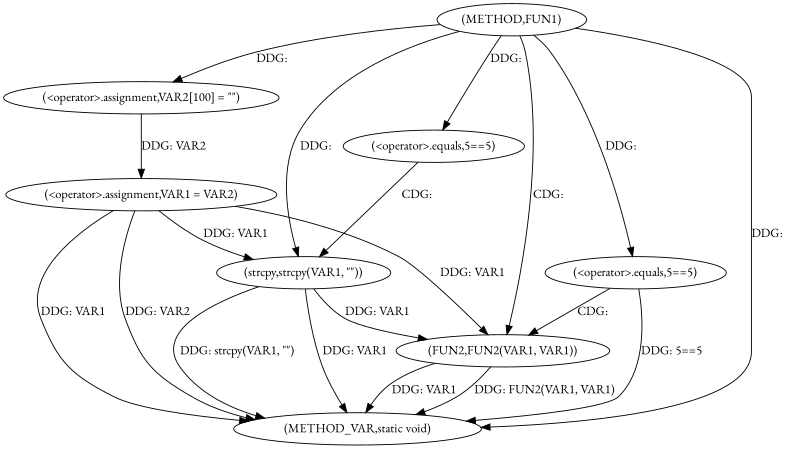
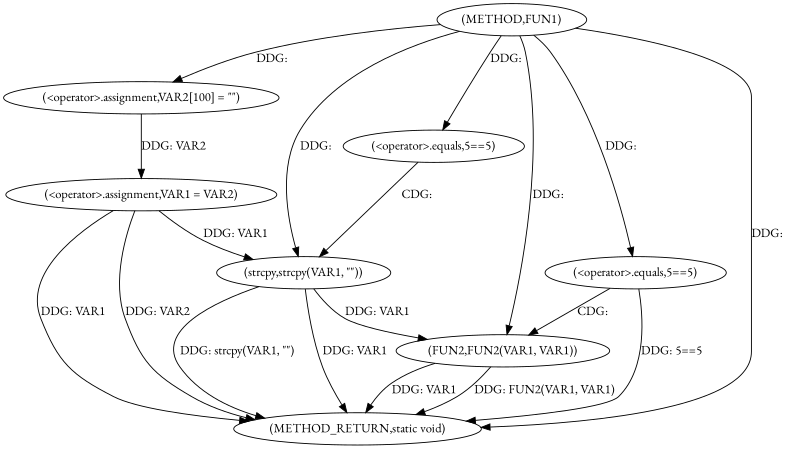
(550, 195) -> (550, 195)
(371, 244) -> none
(358, 429) -> (358, 429)
